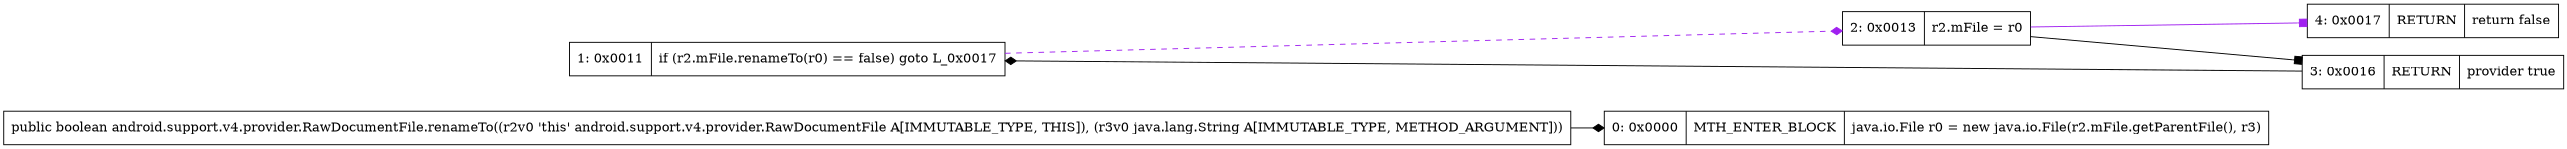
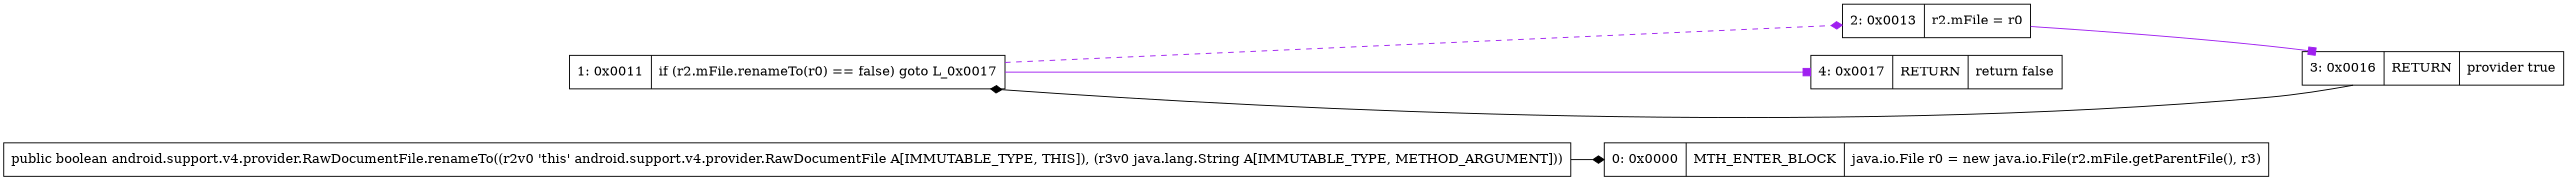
(2164, 25) -> (1403, 72)
(2162, 48) -> (2169, 37)
